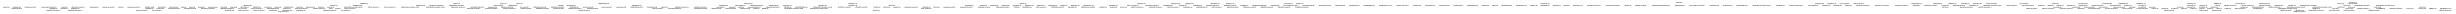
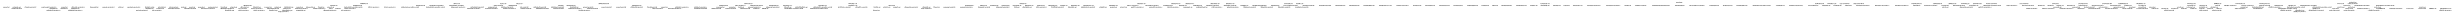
(2228, 9) -> none
